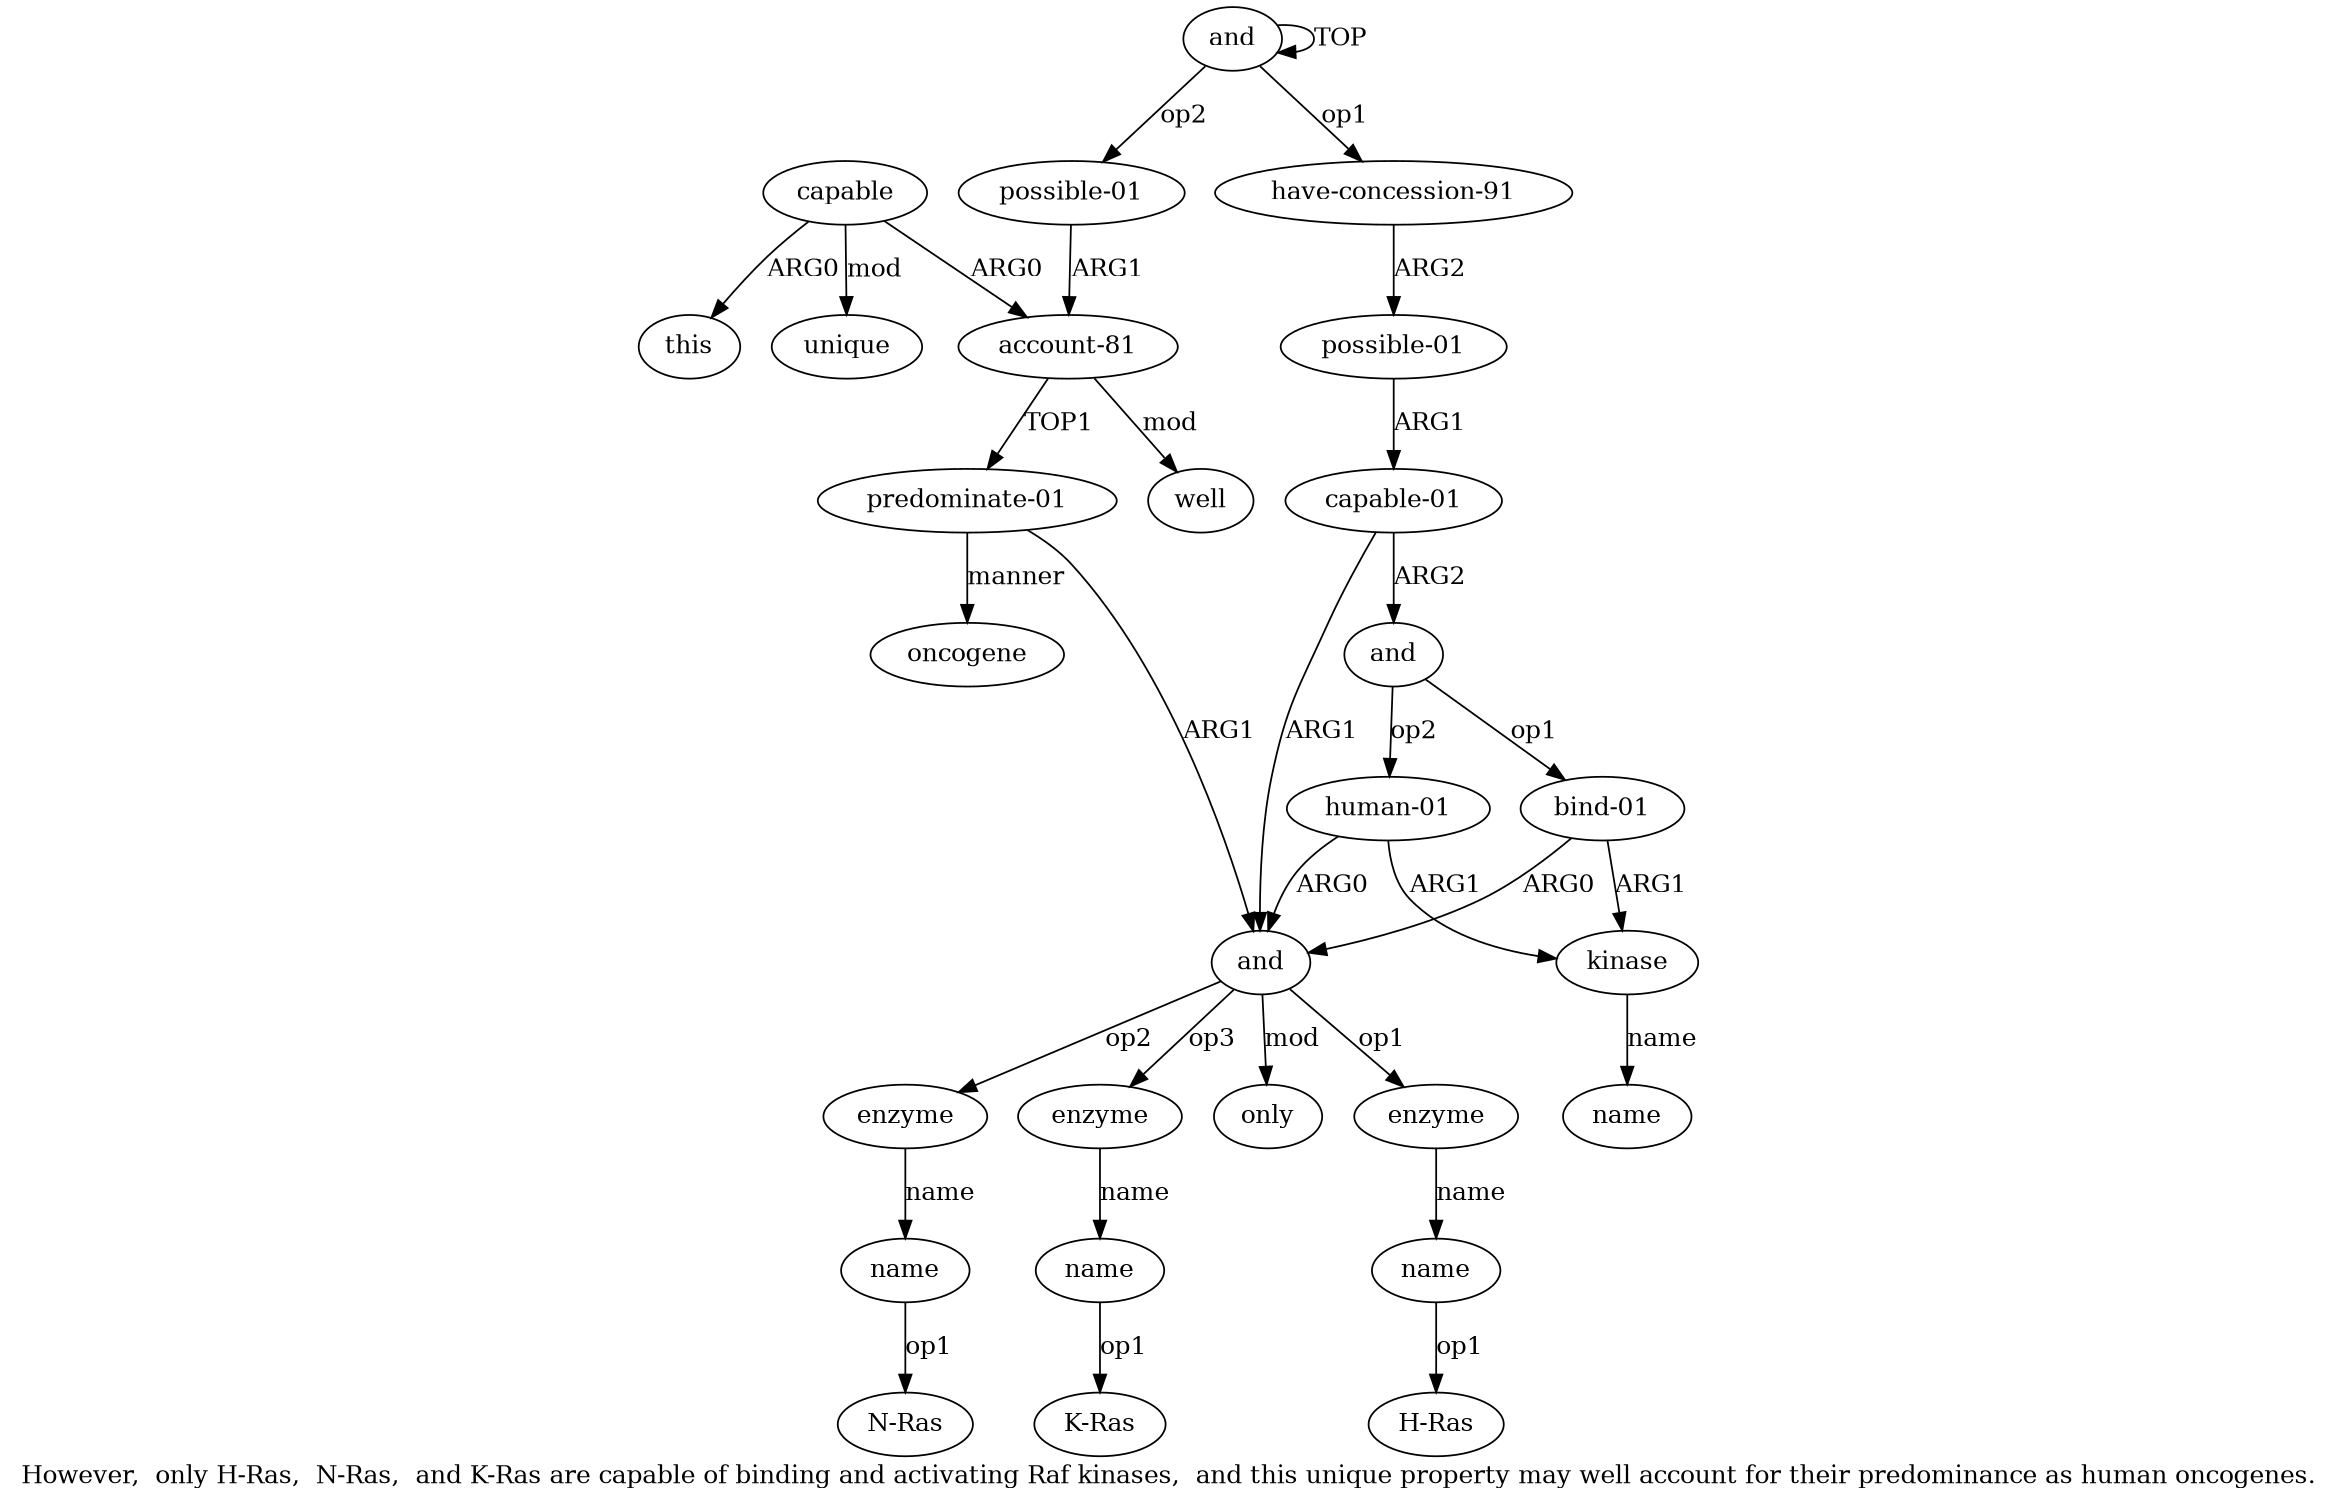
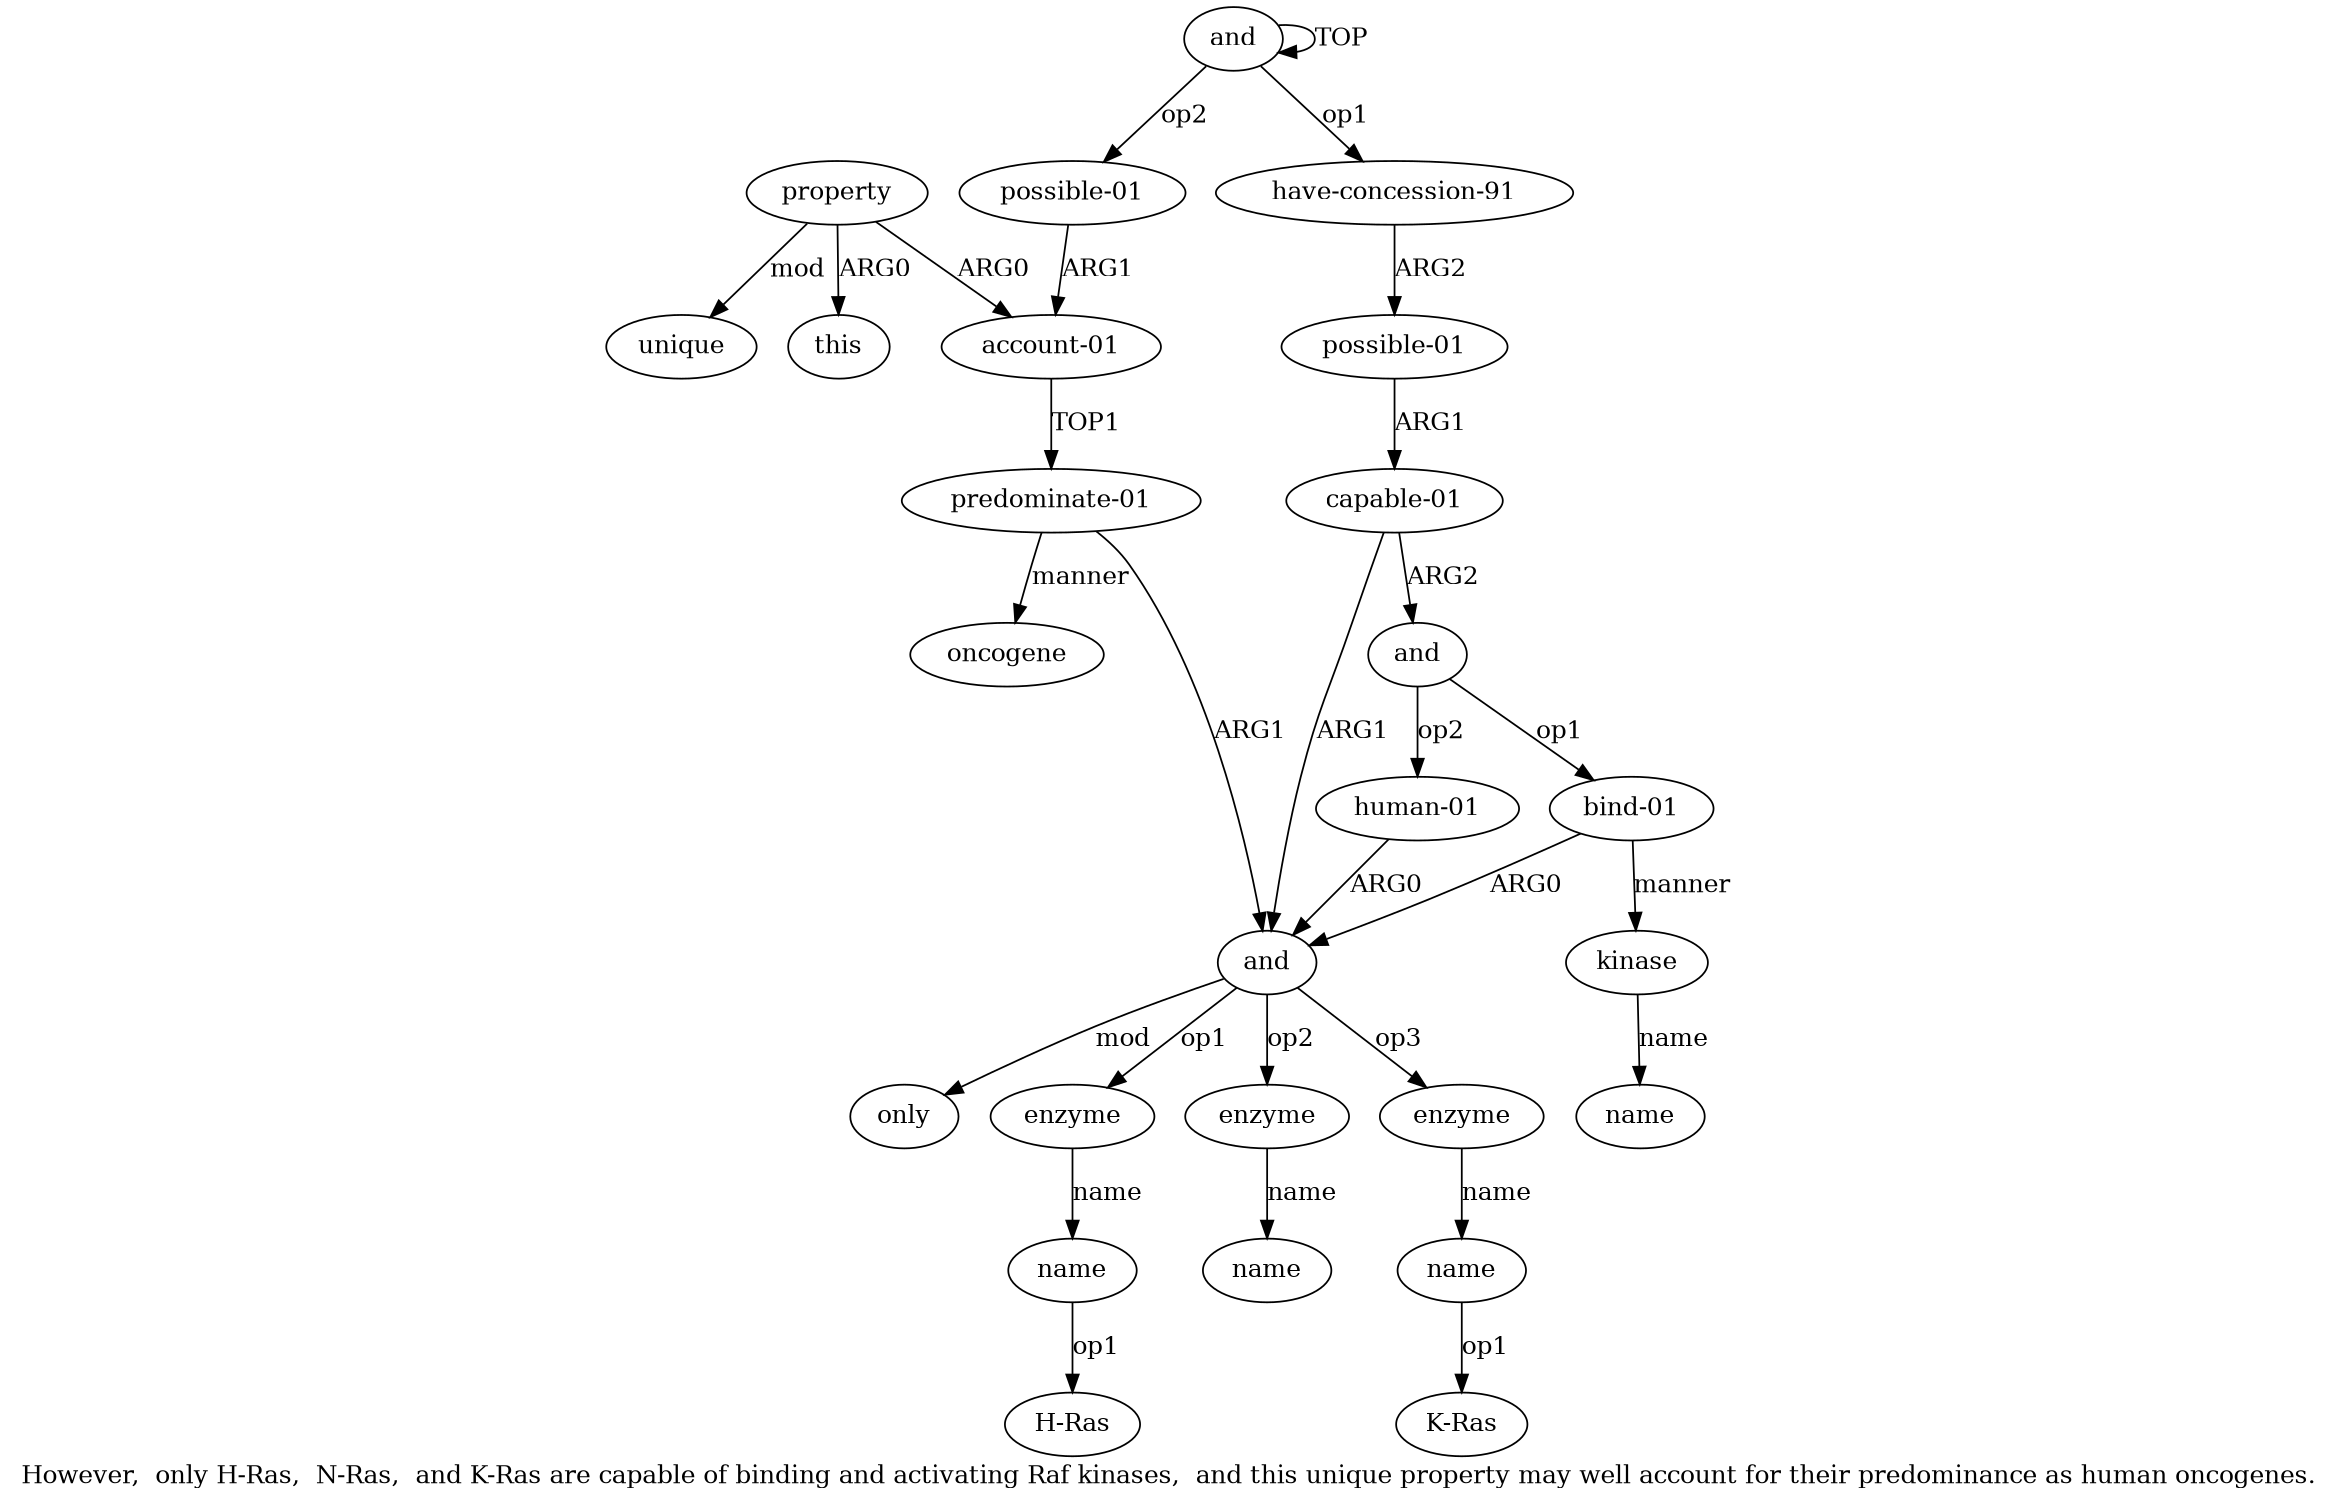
(845, 193) -> (837, 193)
(1068, 347) -> (1051, 347)
(1201, 501) -> none
(1651, 886) -> (1682, 886)
(1446, 926) -> none
(905, 1424) -> none
